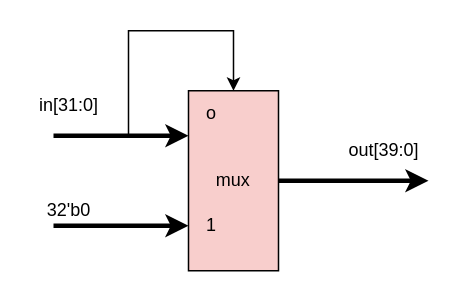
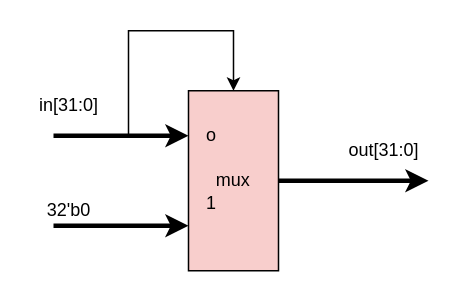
(211, 113) -> (211, 136)
(384, 151) -> (384, 151)
(211, 226) -> (211, 203)
